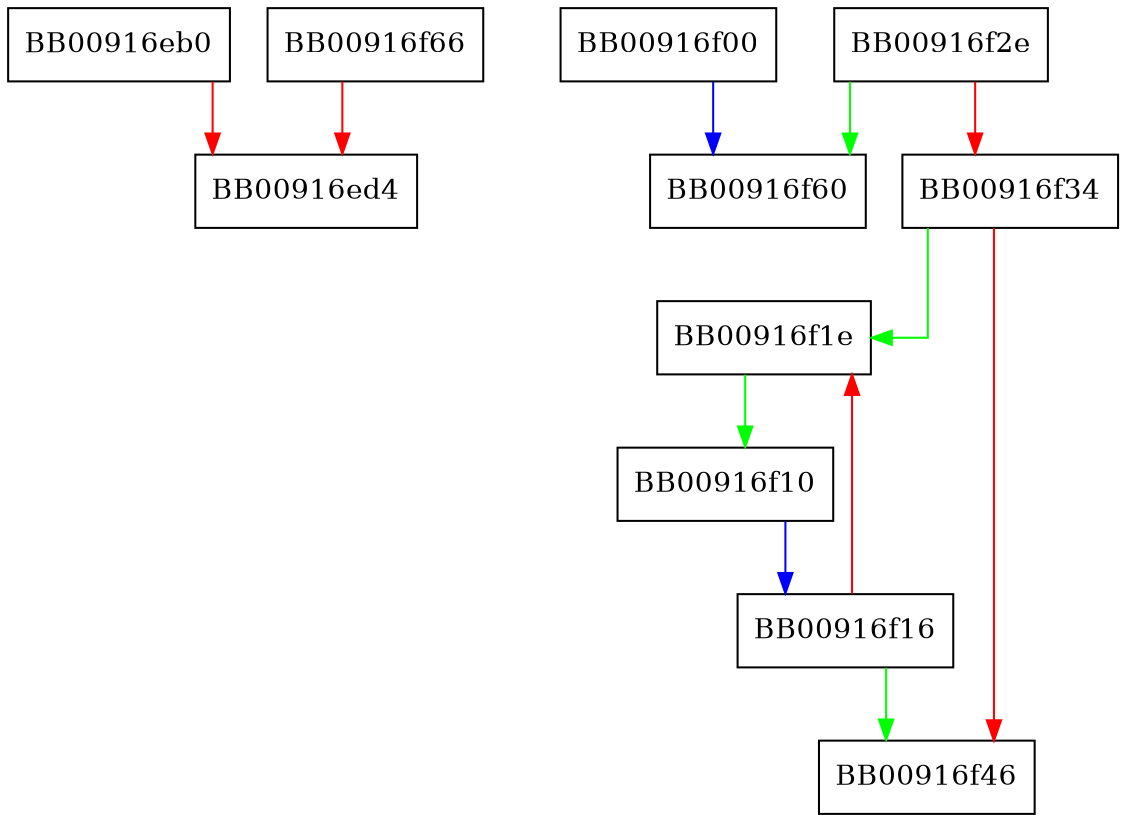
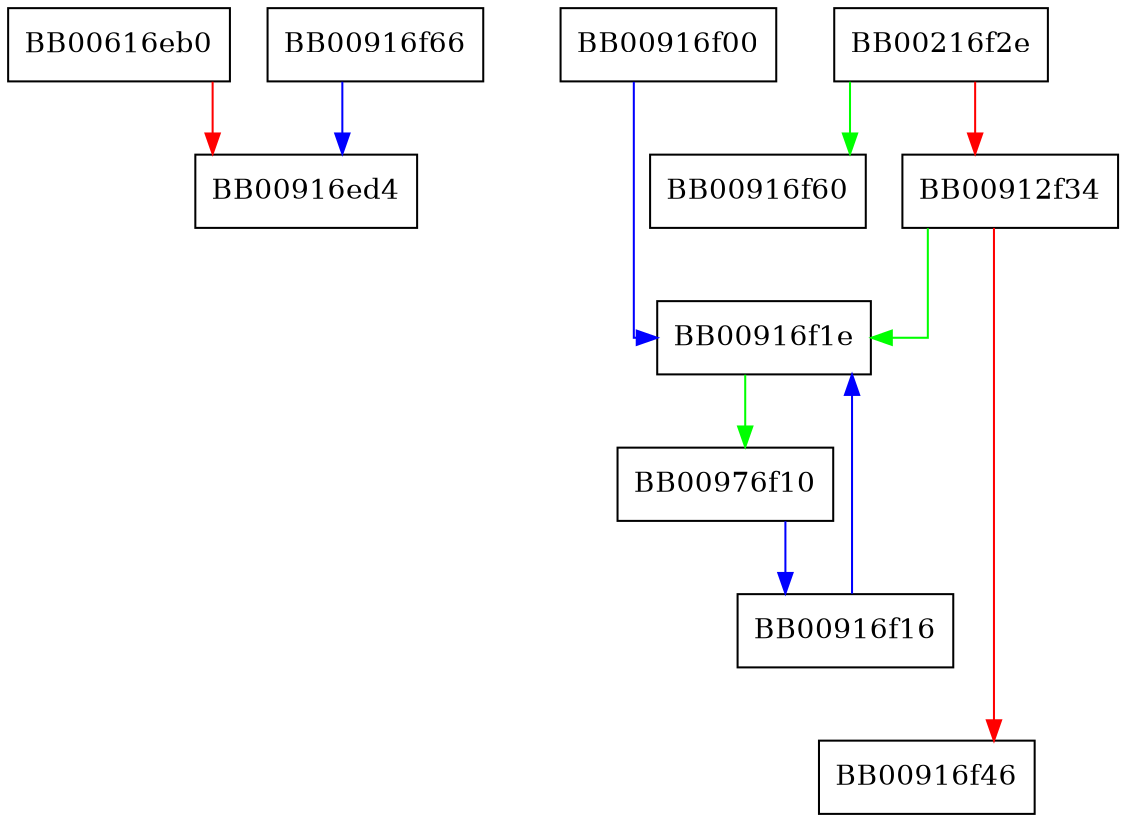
(119, 45) -> (119, 45)
(941, 45) -> (941, 45)
(342, 108) -> (342, 108)
(713, 108) -> (634, 211)
(1010, 191) -> (1010, 191)
(725, 484) -> (725, 484)
(852, 494) -> (852, 494)
(886, 694) -> none
